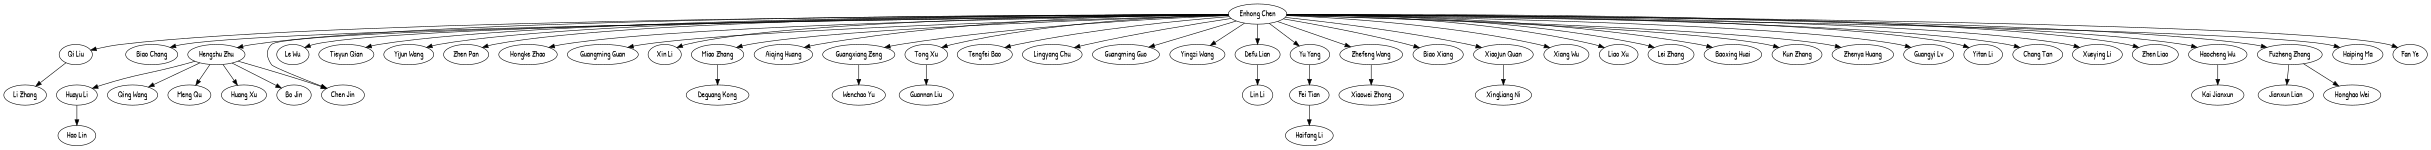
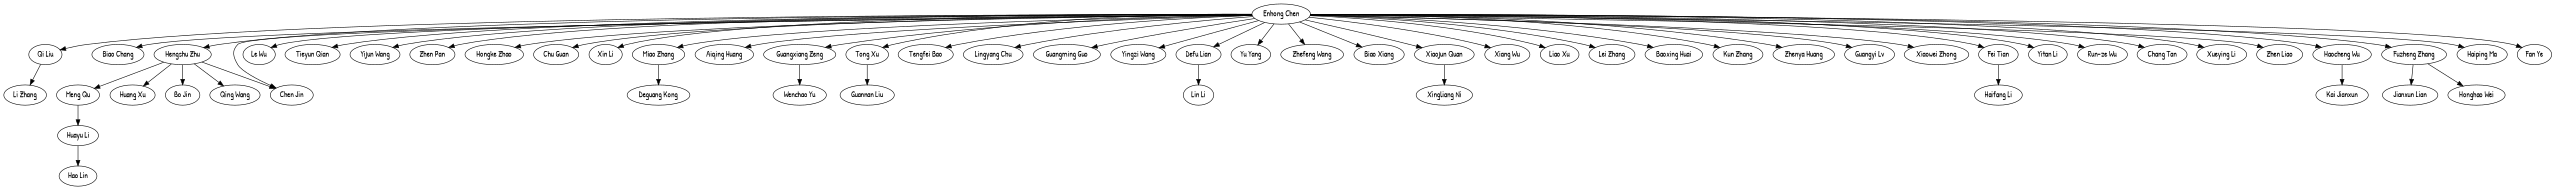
(603, 55) -> (556, 55)
none -> (2102, 55)
(1310, 72) -> (1645, 20)
(1371, 72) -> (1610, 25)
(146, 73) -> (78, 113)
